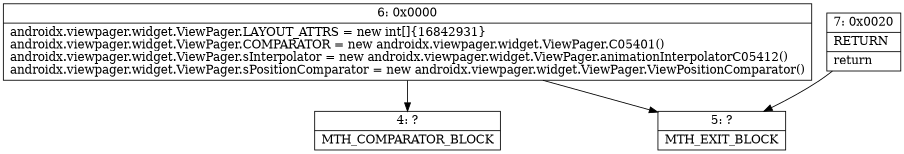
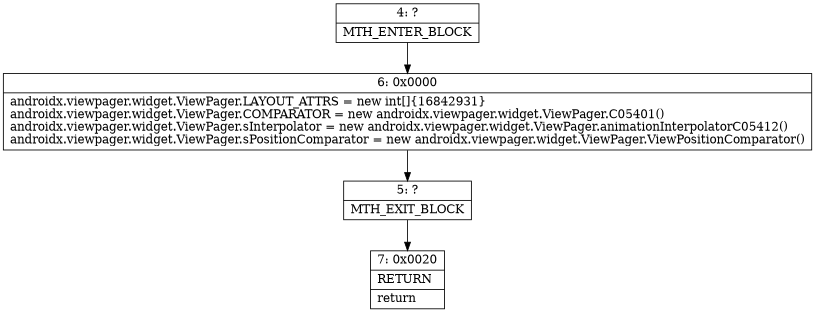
(803, 91) -> (408, 231)
(408, 92) -> (408, 54)
(408, 140) -> (408, 32)
